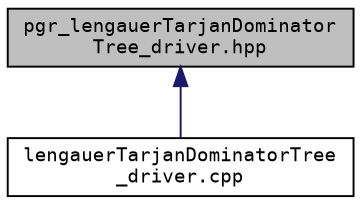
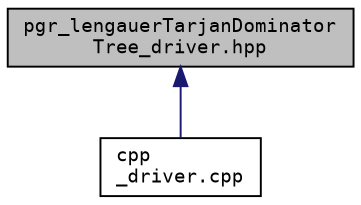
(181, 167) -> (181, 167)
